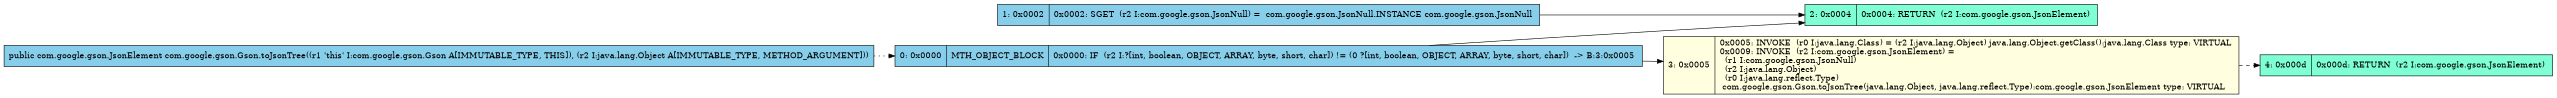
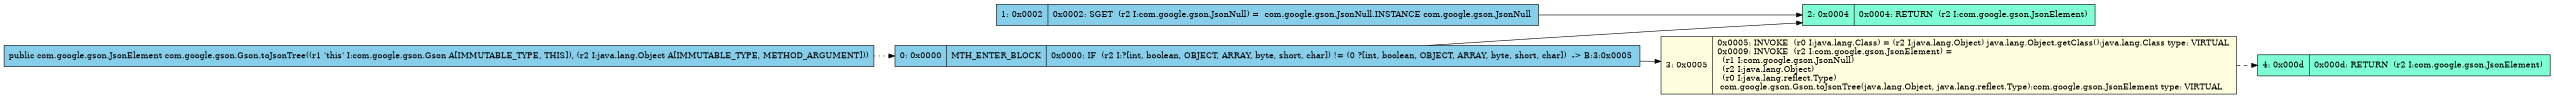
(998, 56) -> (996, 56)
